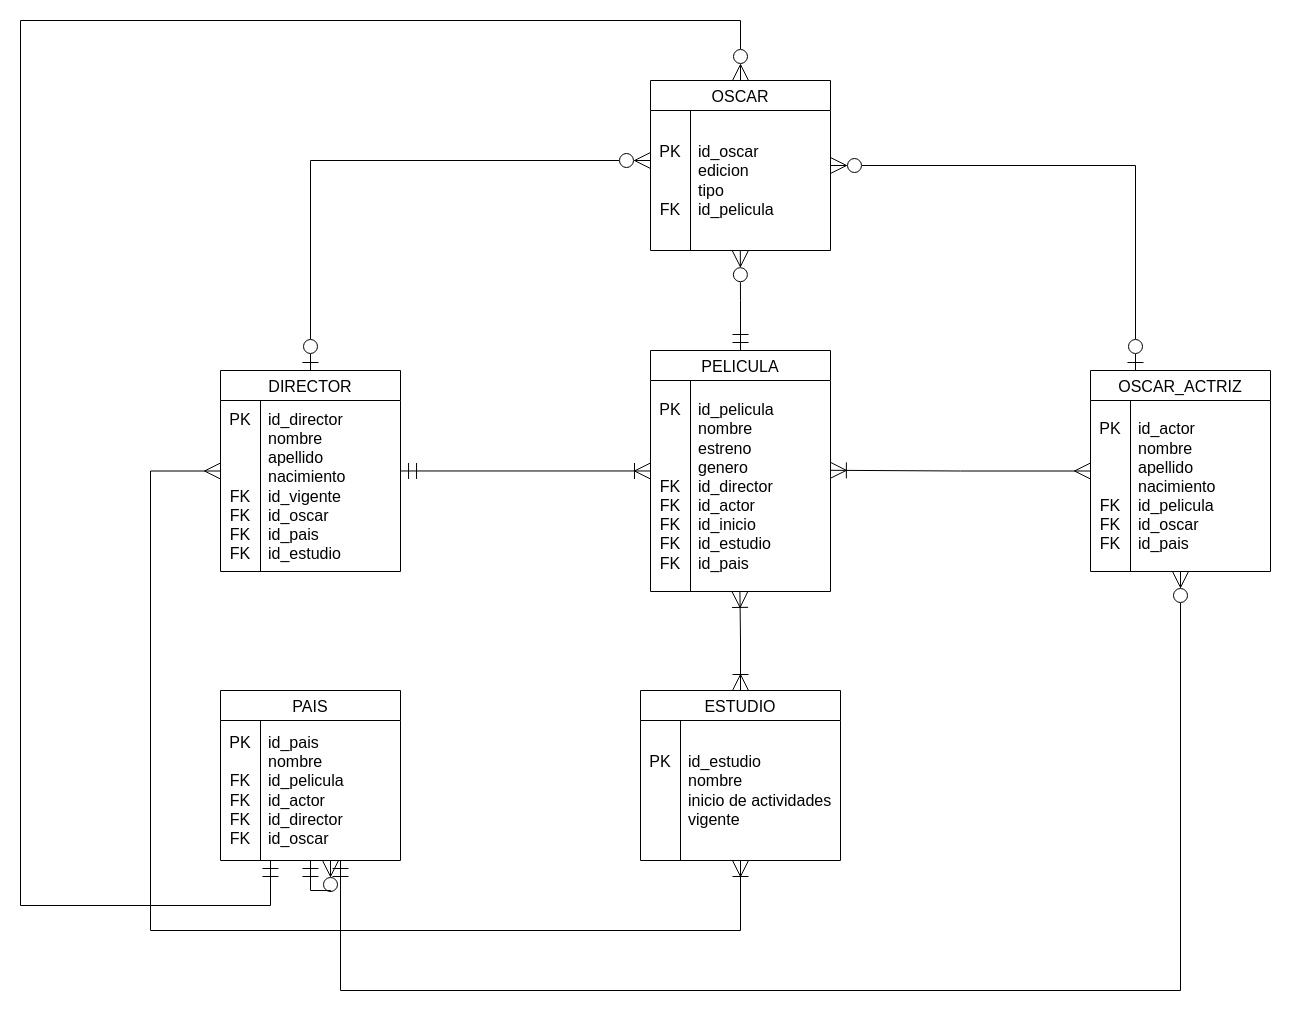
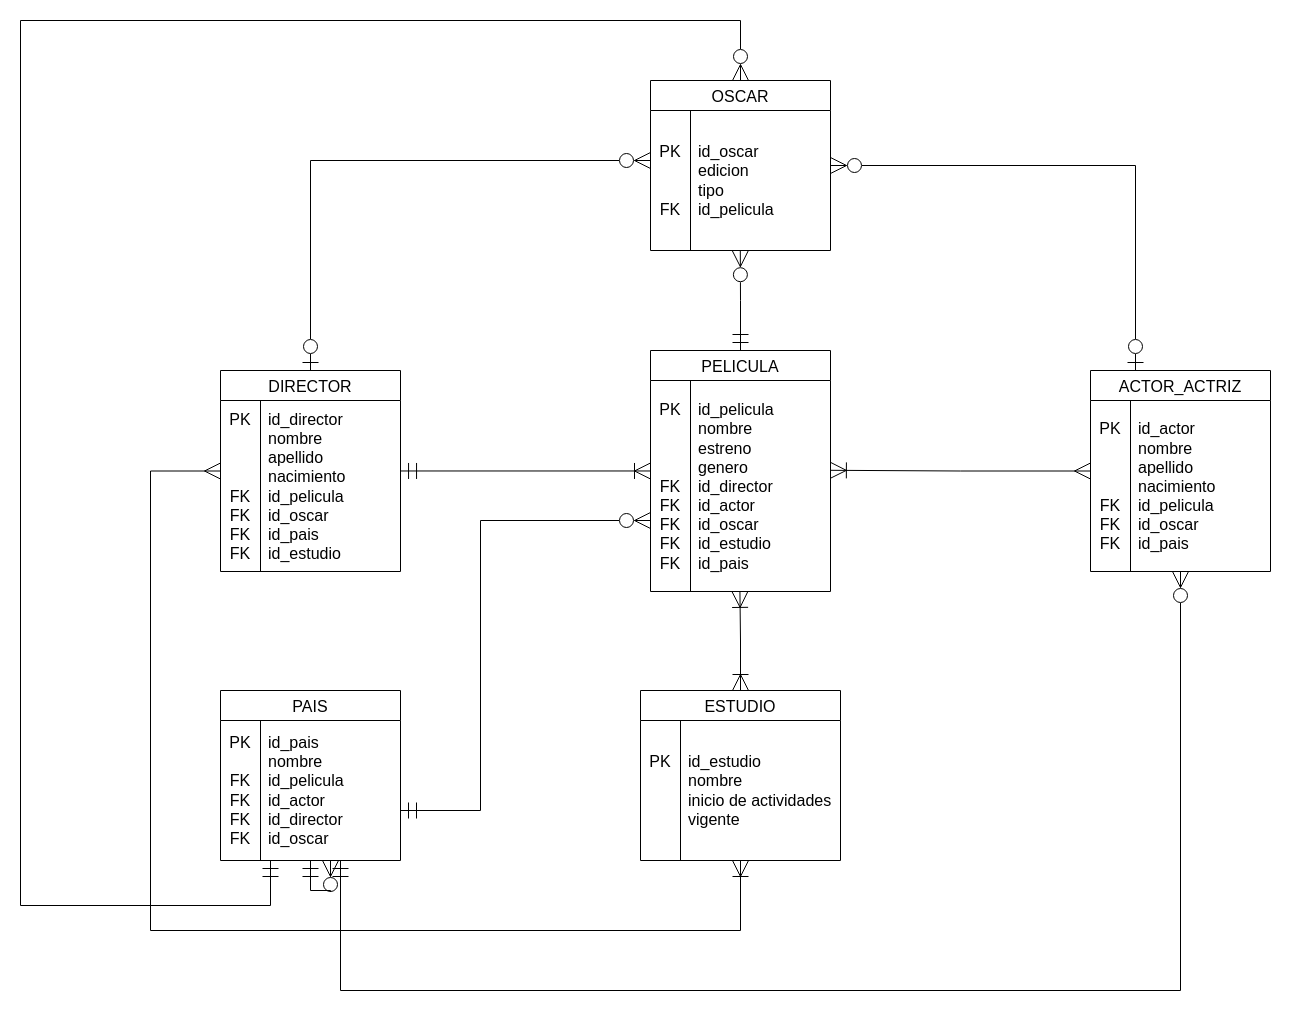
(1180, 387) -> (1180, 387)
(314, 487) -> (314, 487)
(744, 487) -> (744, 487)
none -> (481, 636)
